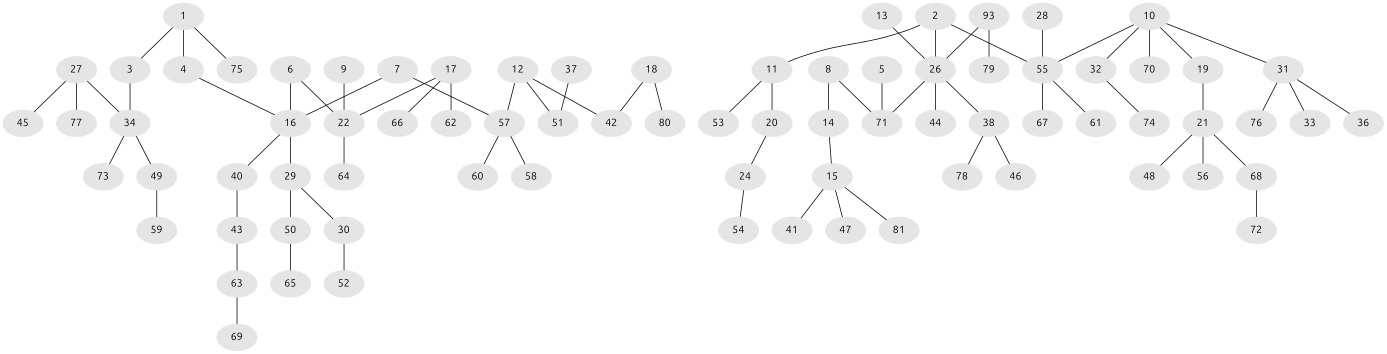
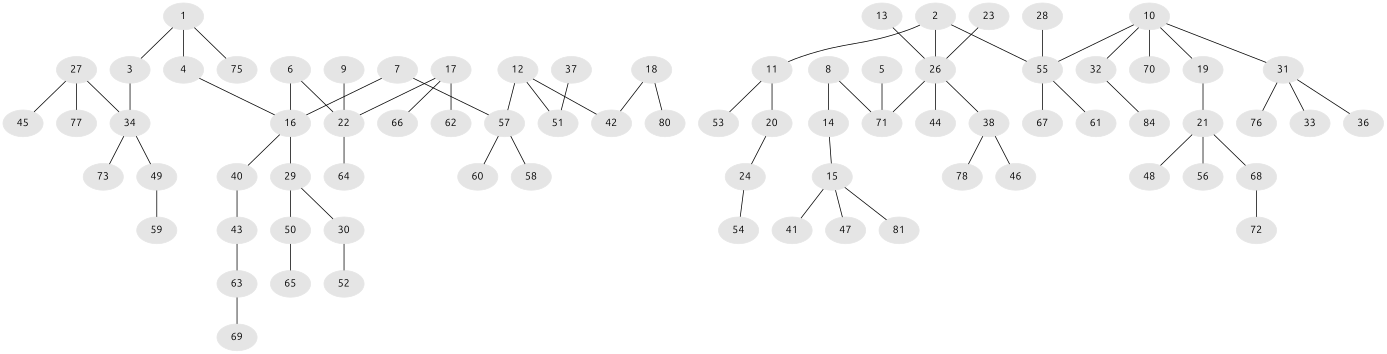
(989, 16) -> (989, 16)
(989, 70) -> none
(1150, 123) -> (1150, 123)
